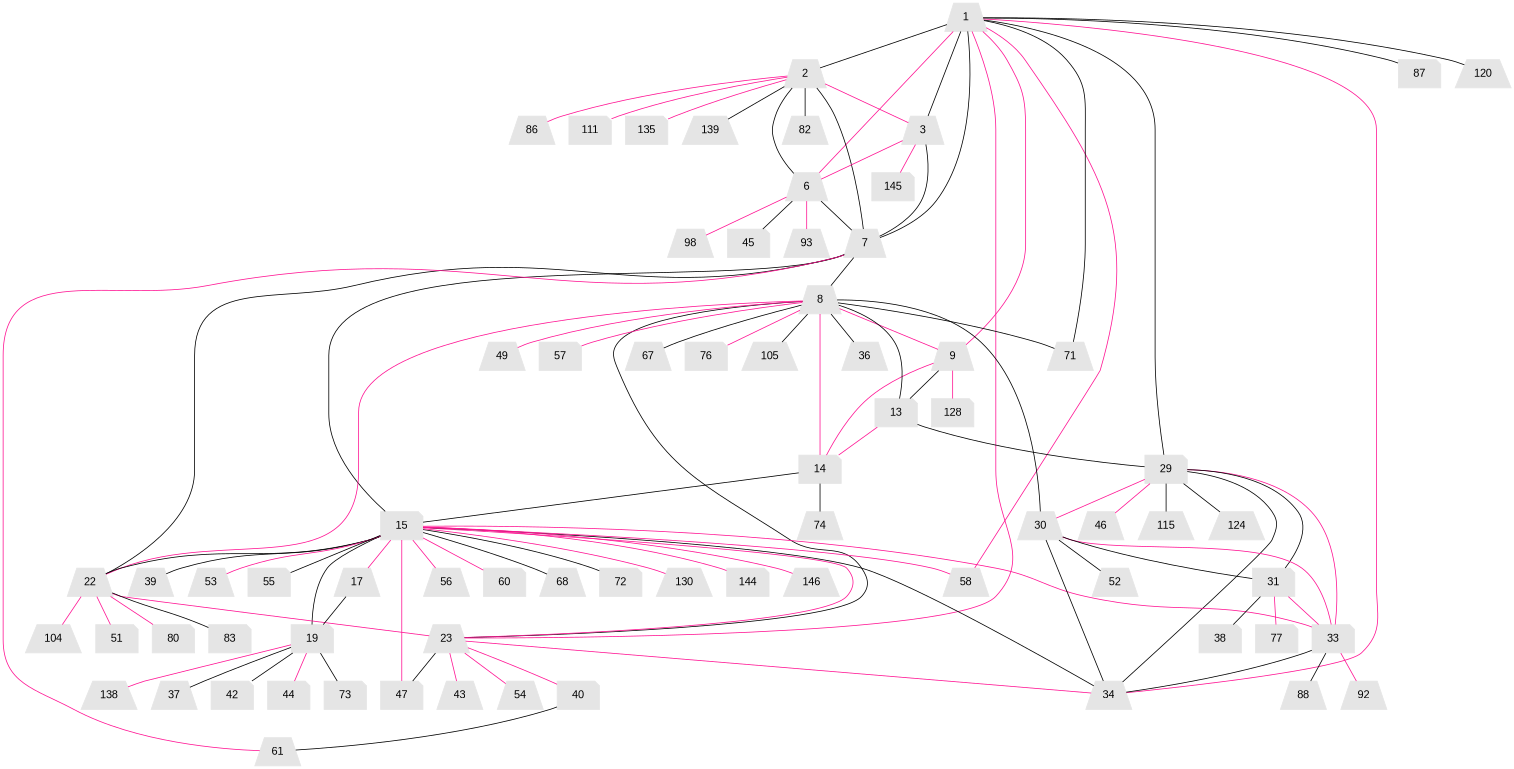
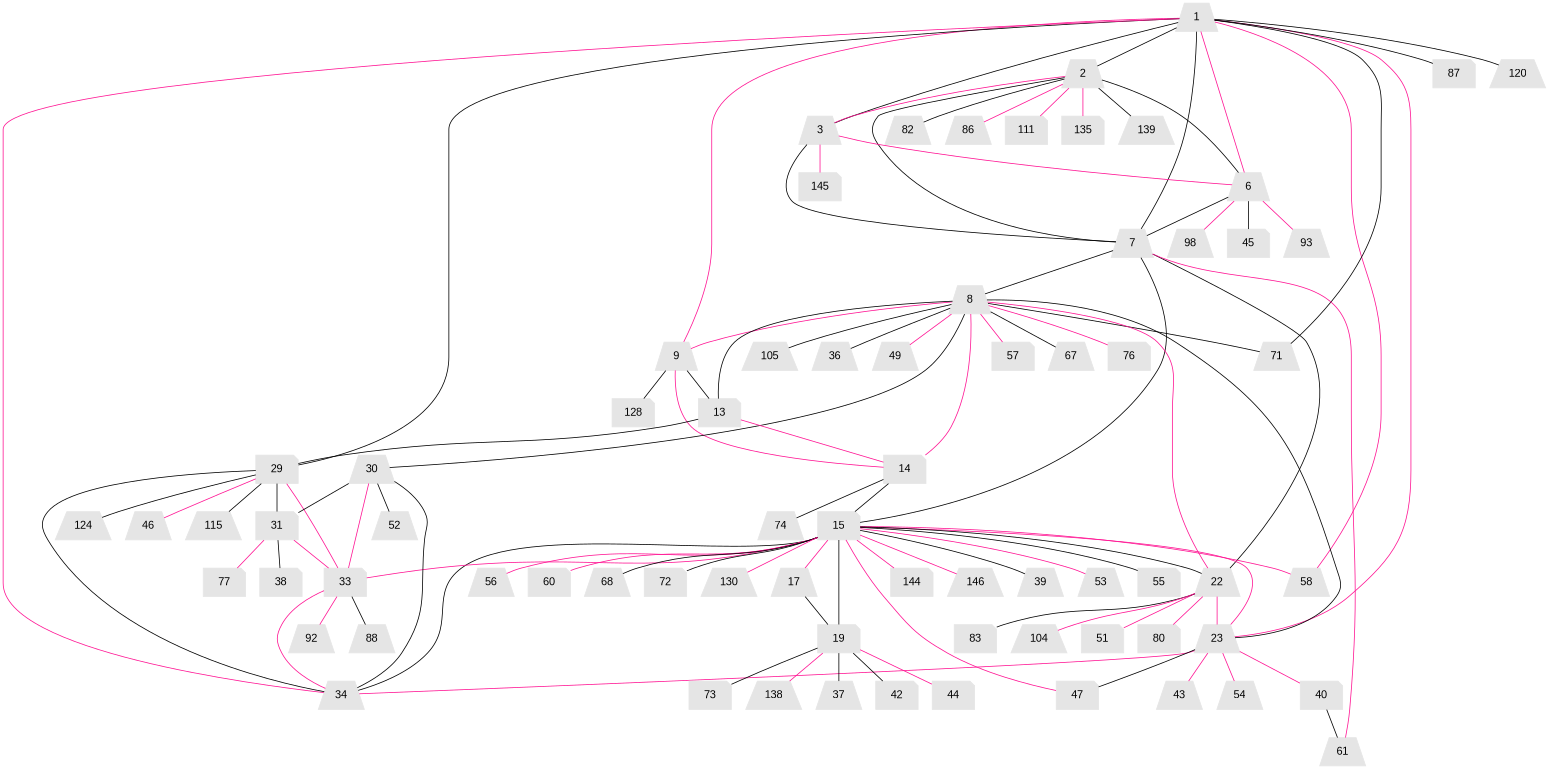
(953, 385) -> (655, 385)
(1101, 499) -> none
(1220, 676) -> (277, 640)
